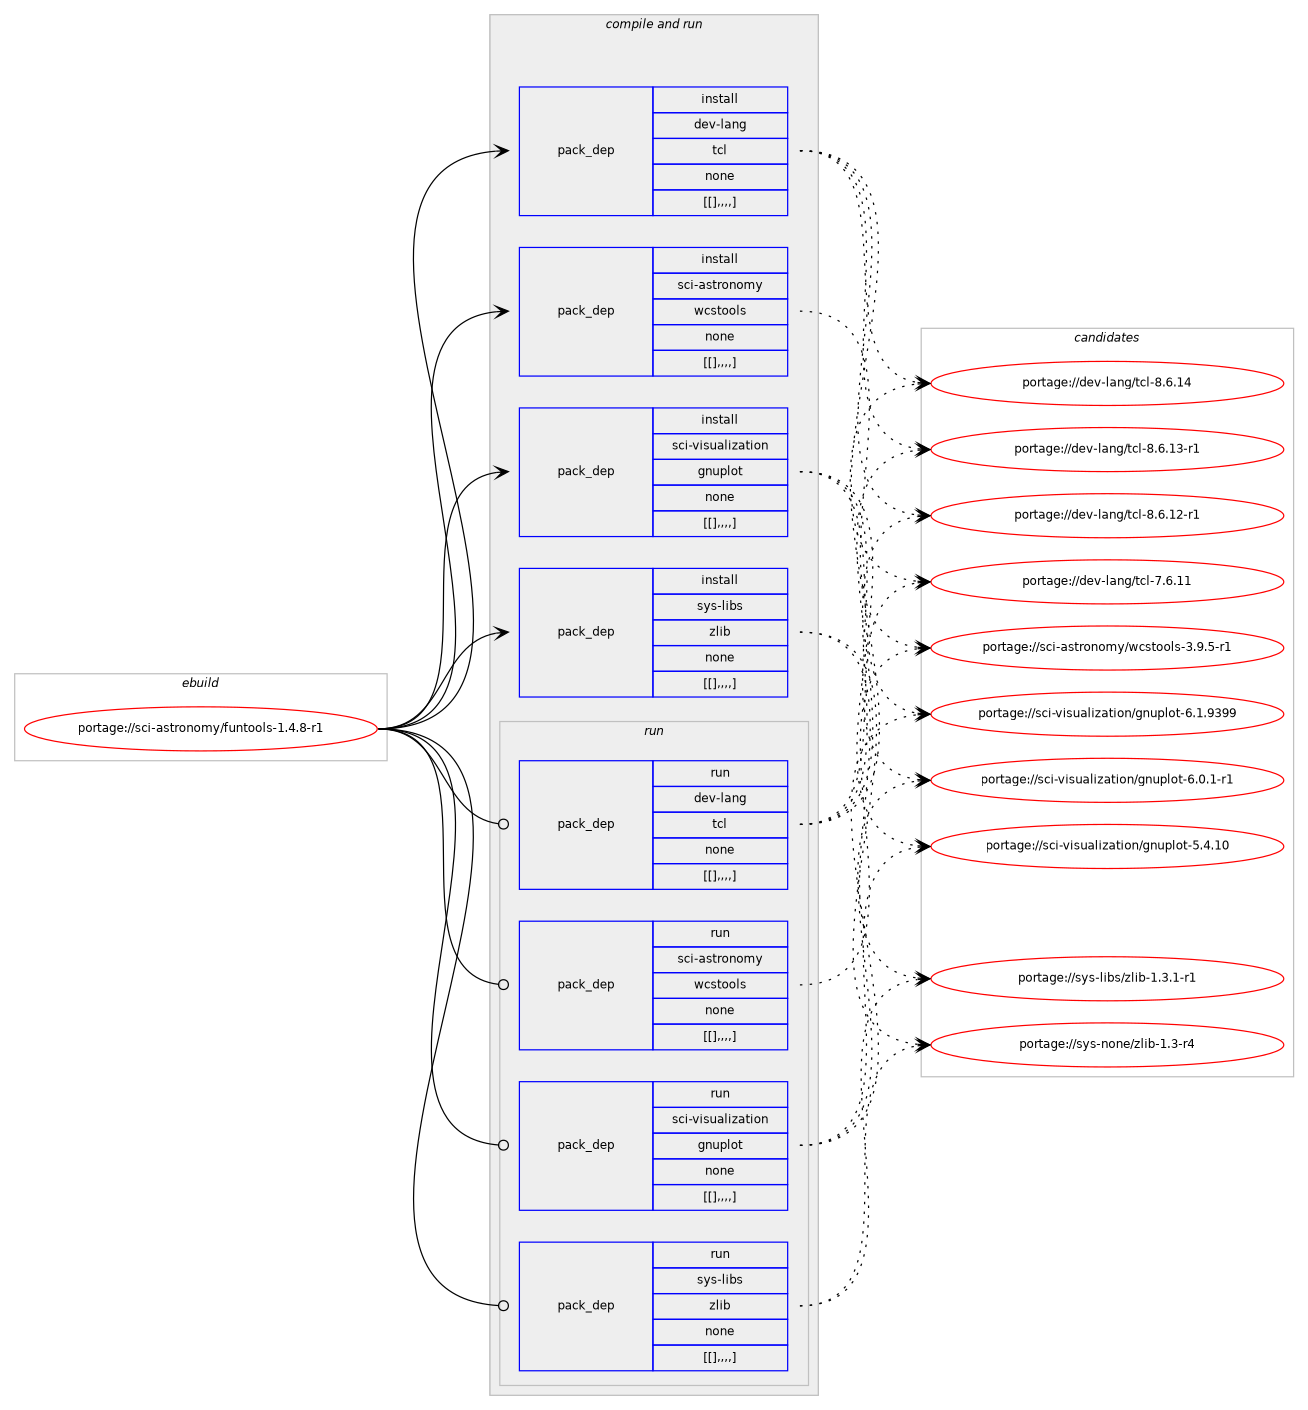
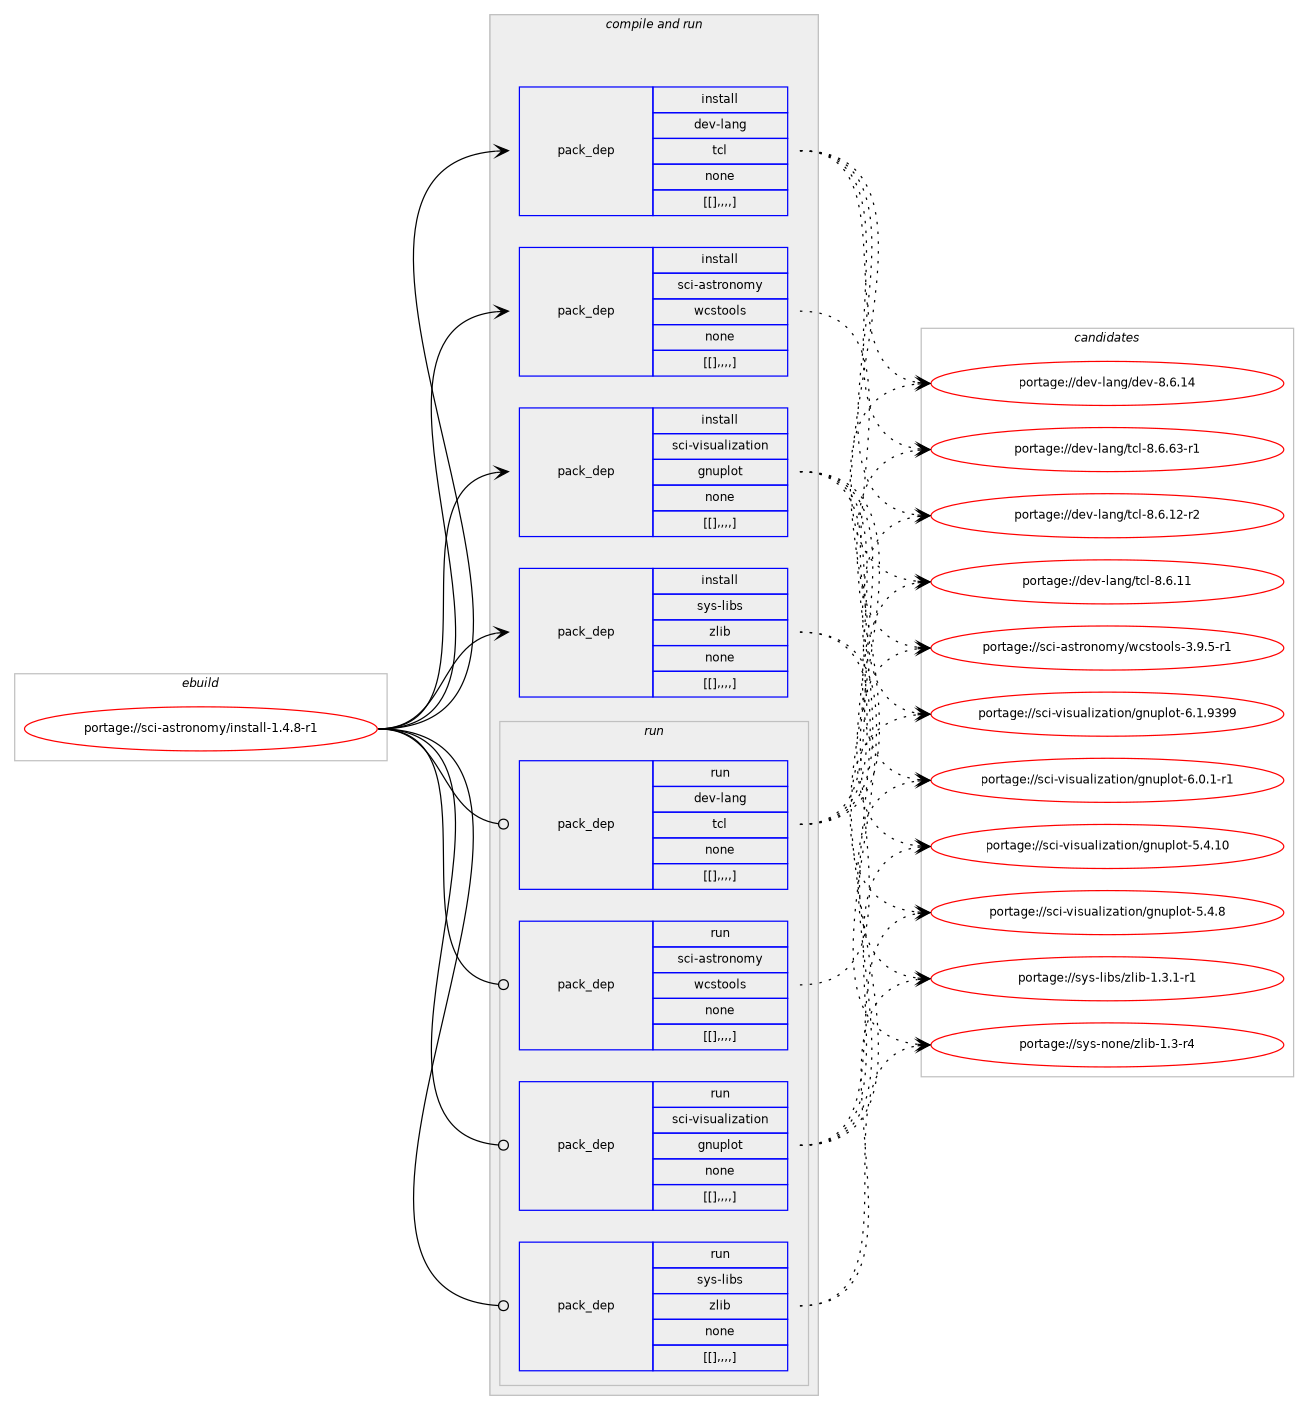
(1107, 383) -> (1107, 383)
(1107, 450) -> (1107, 450)
(1107, 516) -> (1107, 516)
(1107, 582) -> (1107, 582)
(201, 729) -> (201, 729)
none -> (1107, 913)
